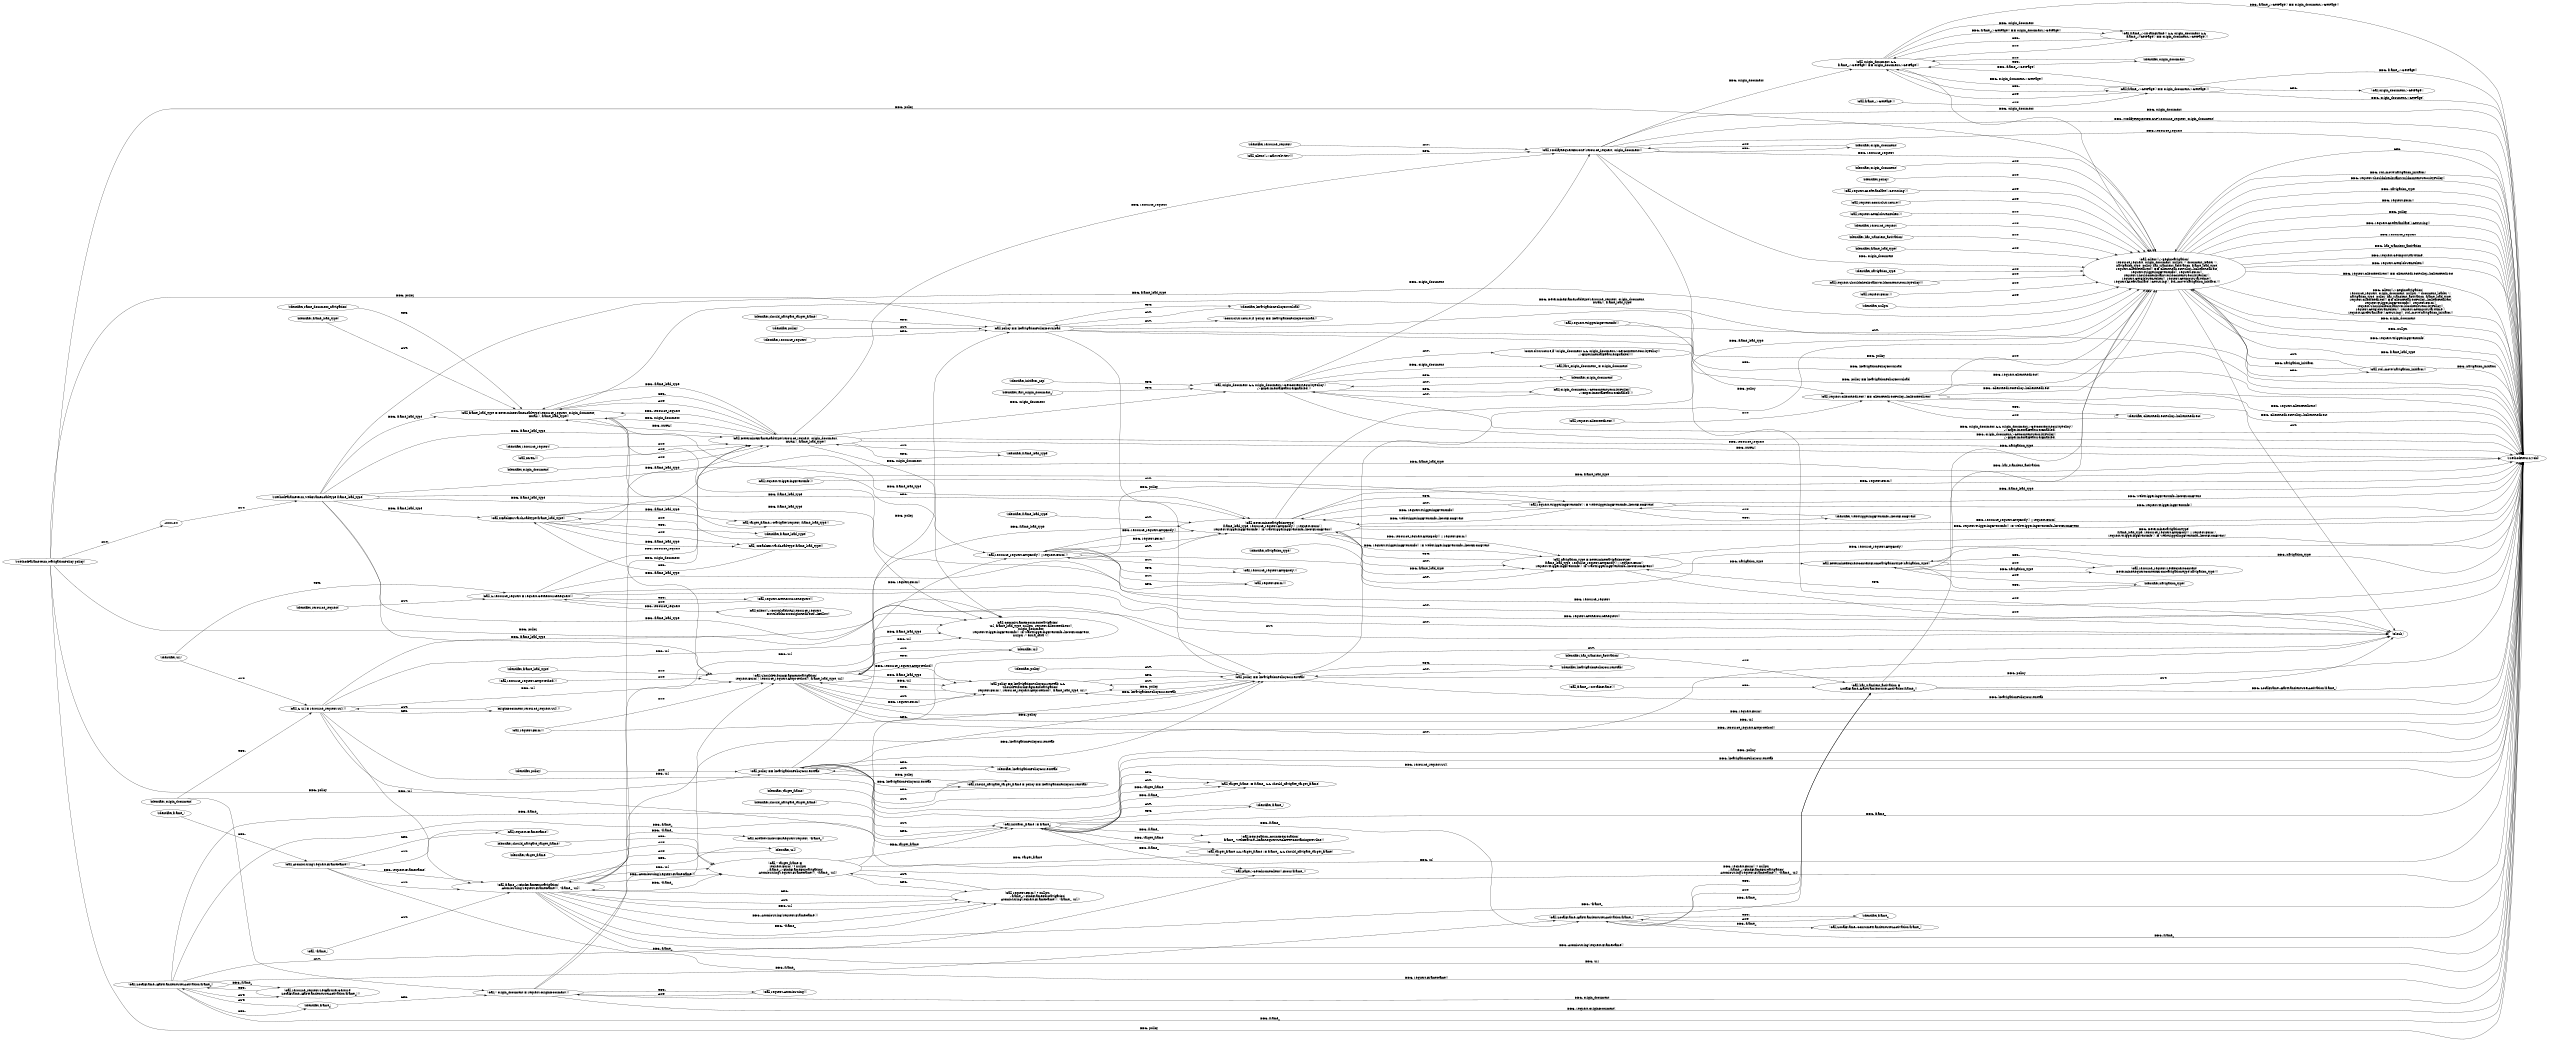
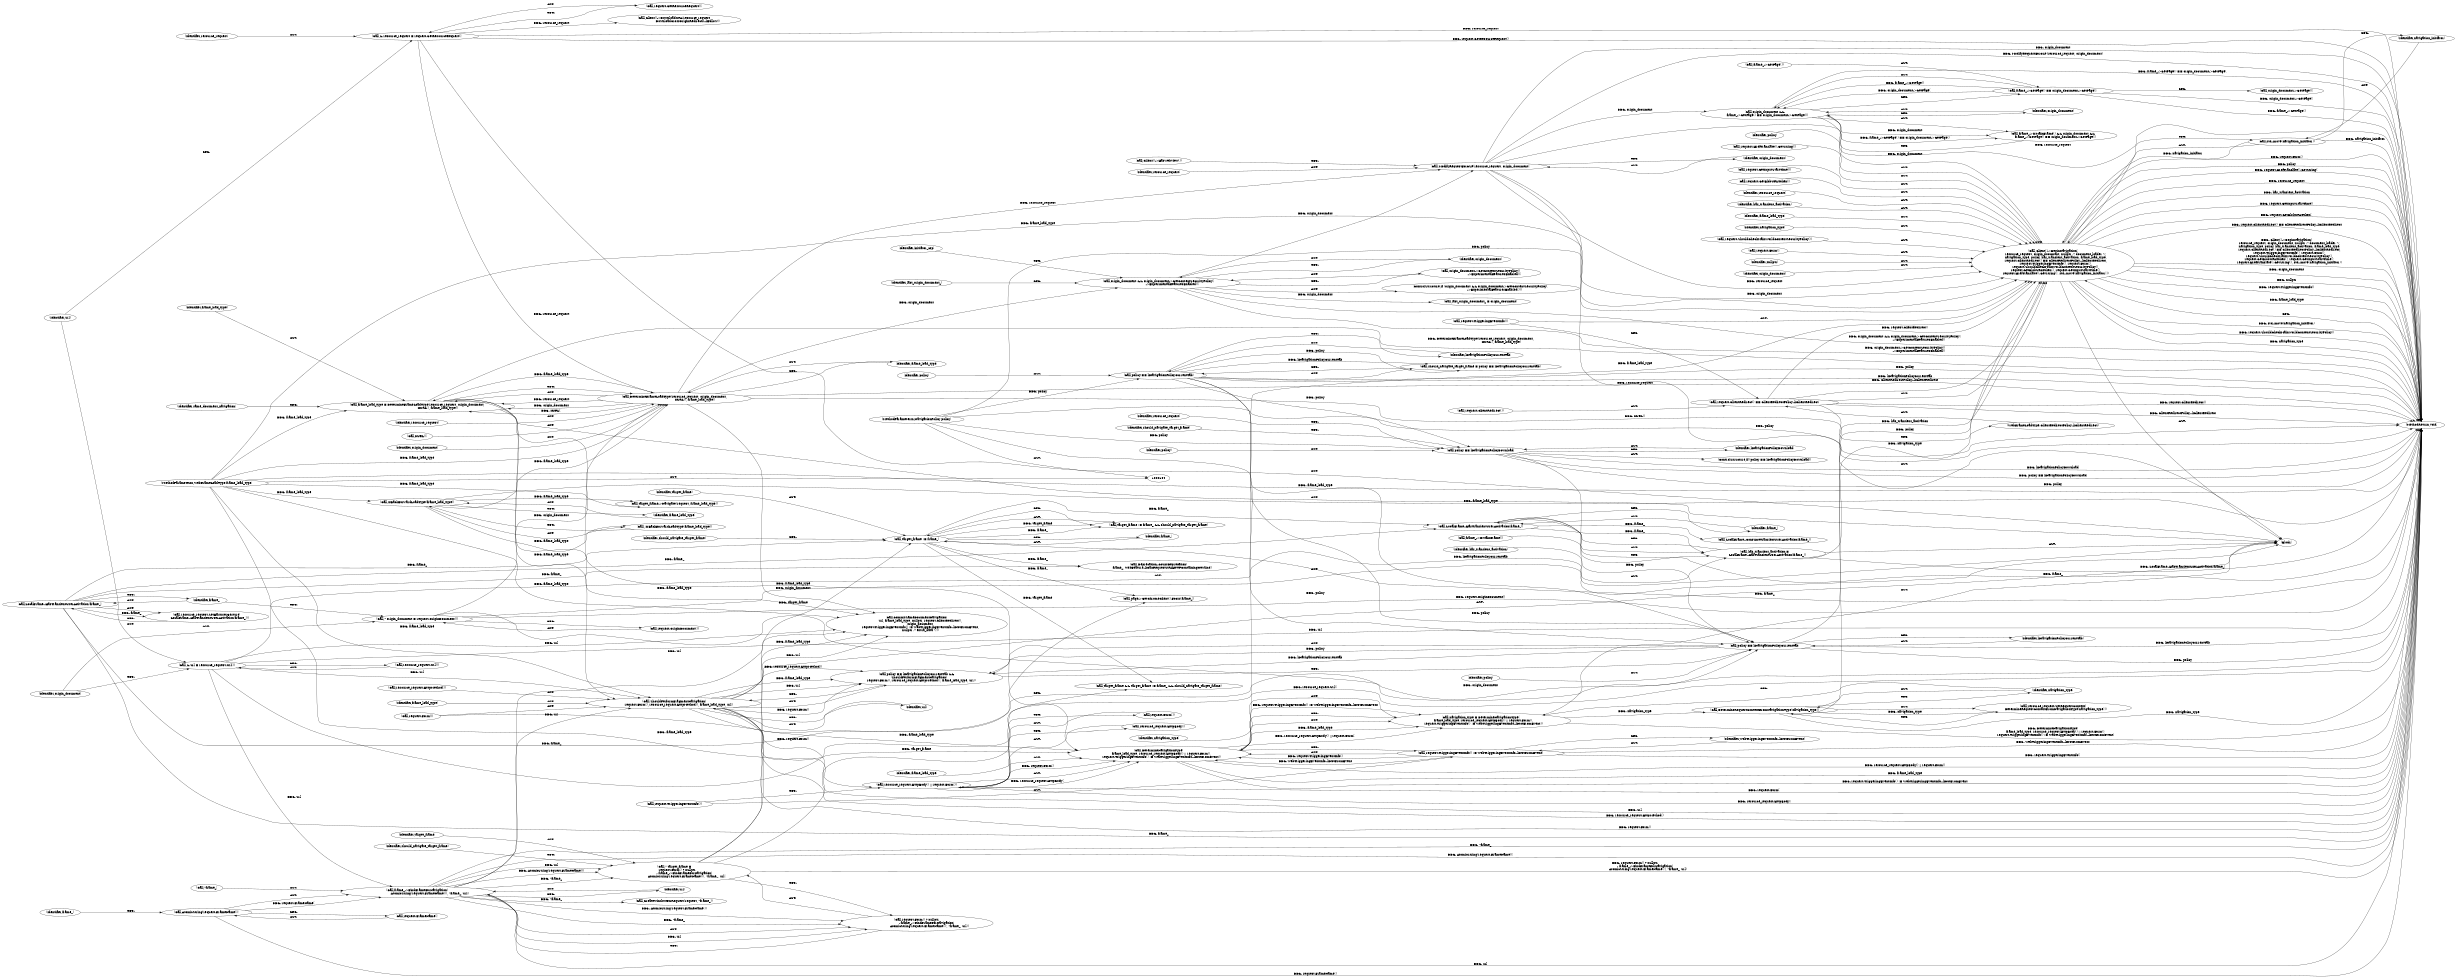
none -> (2422, 38)
(1876, 203) -> (1765, 170)
(2164, 417) -> (2053, 426)
(238, 511) -> (705, 479)
(528, 709) -> (417, 665)
(1028, 825) -> (917, 539)
(785, 992) -> (674, 629)
